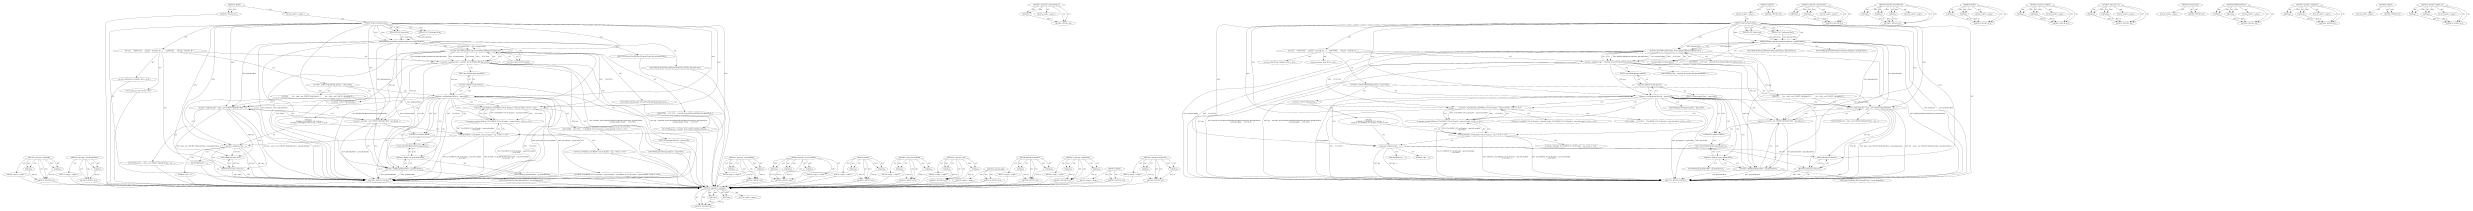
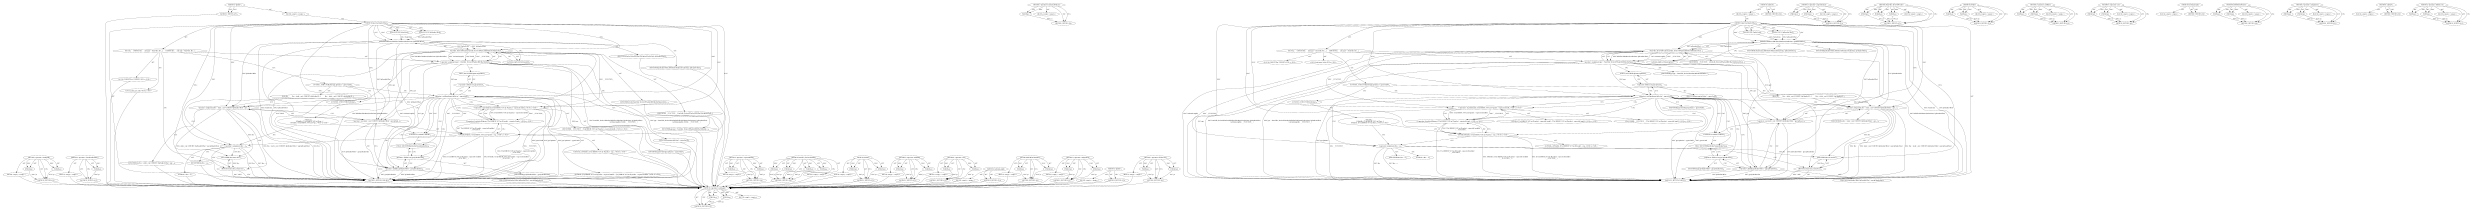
none -> (823, 169)
